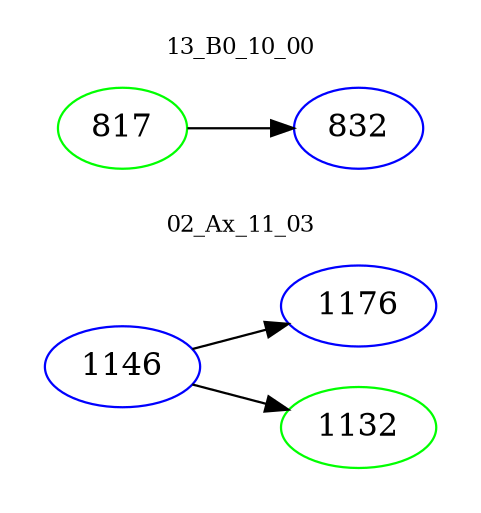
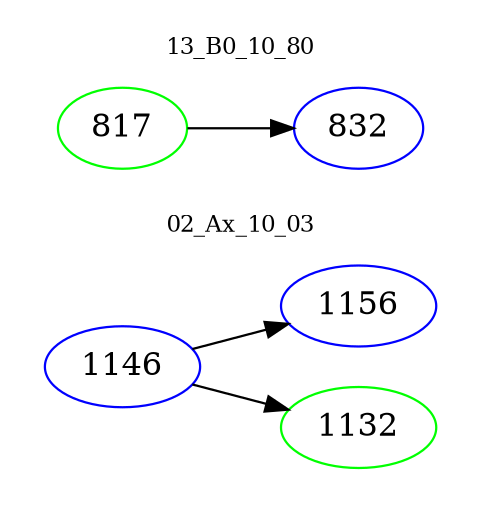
(241, 48) -> (241, 48)
(241, 226) -> (241, 226)
(359, 306) -> (359, 306)
